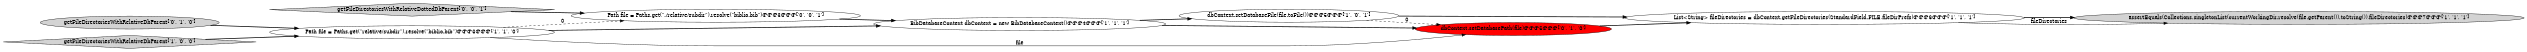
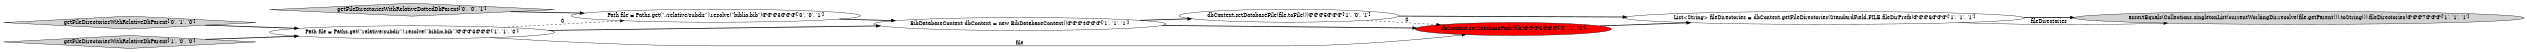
(130, 23) -> (130, 23)
